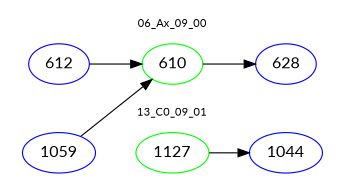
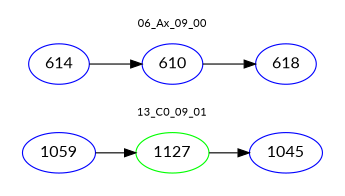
(59, 64) -> (59, 64)
(172, 64) -> (172, 64)
(286, 64) -> (286, 64)
(112, 111) -> (110, 153)
(286, 153) -> (286, 153)
